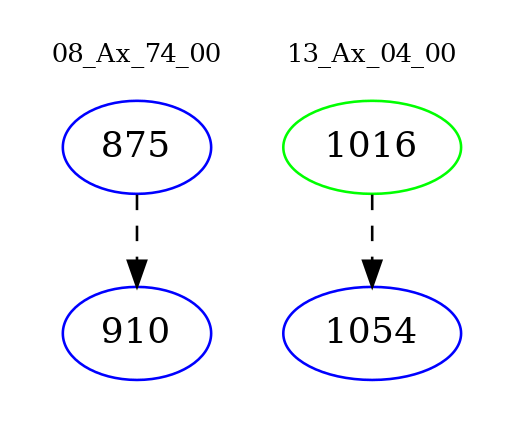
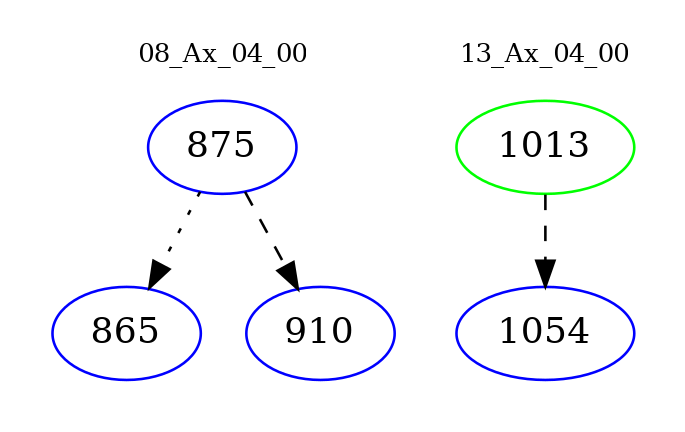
(137, 56) -> (224, 56)
(372, 147) -> (545, 147)
none -> (127, 333)
